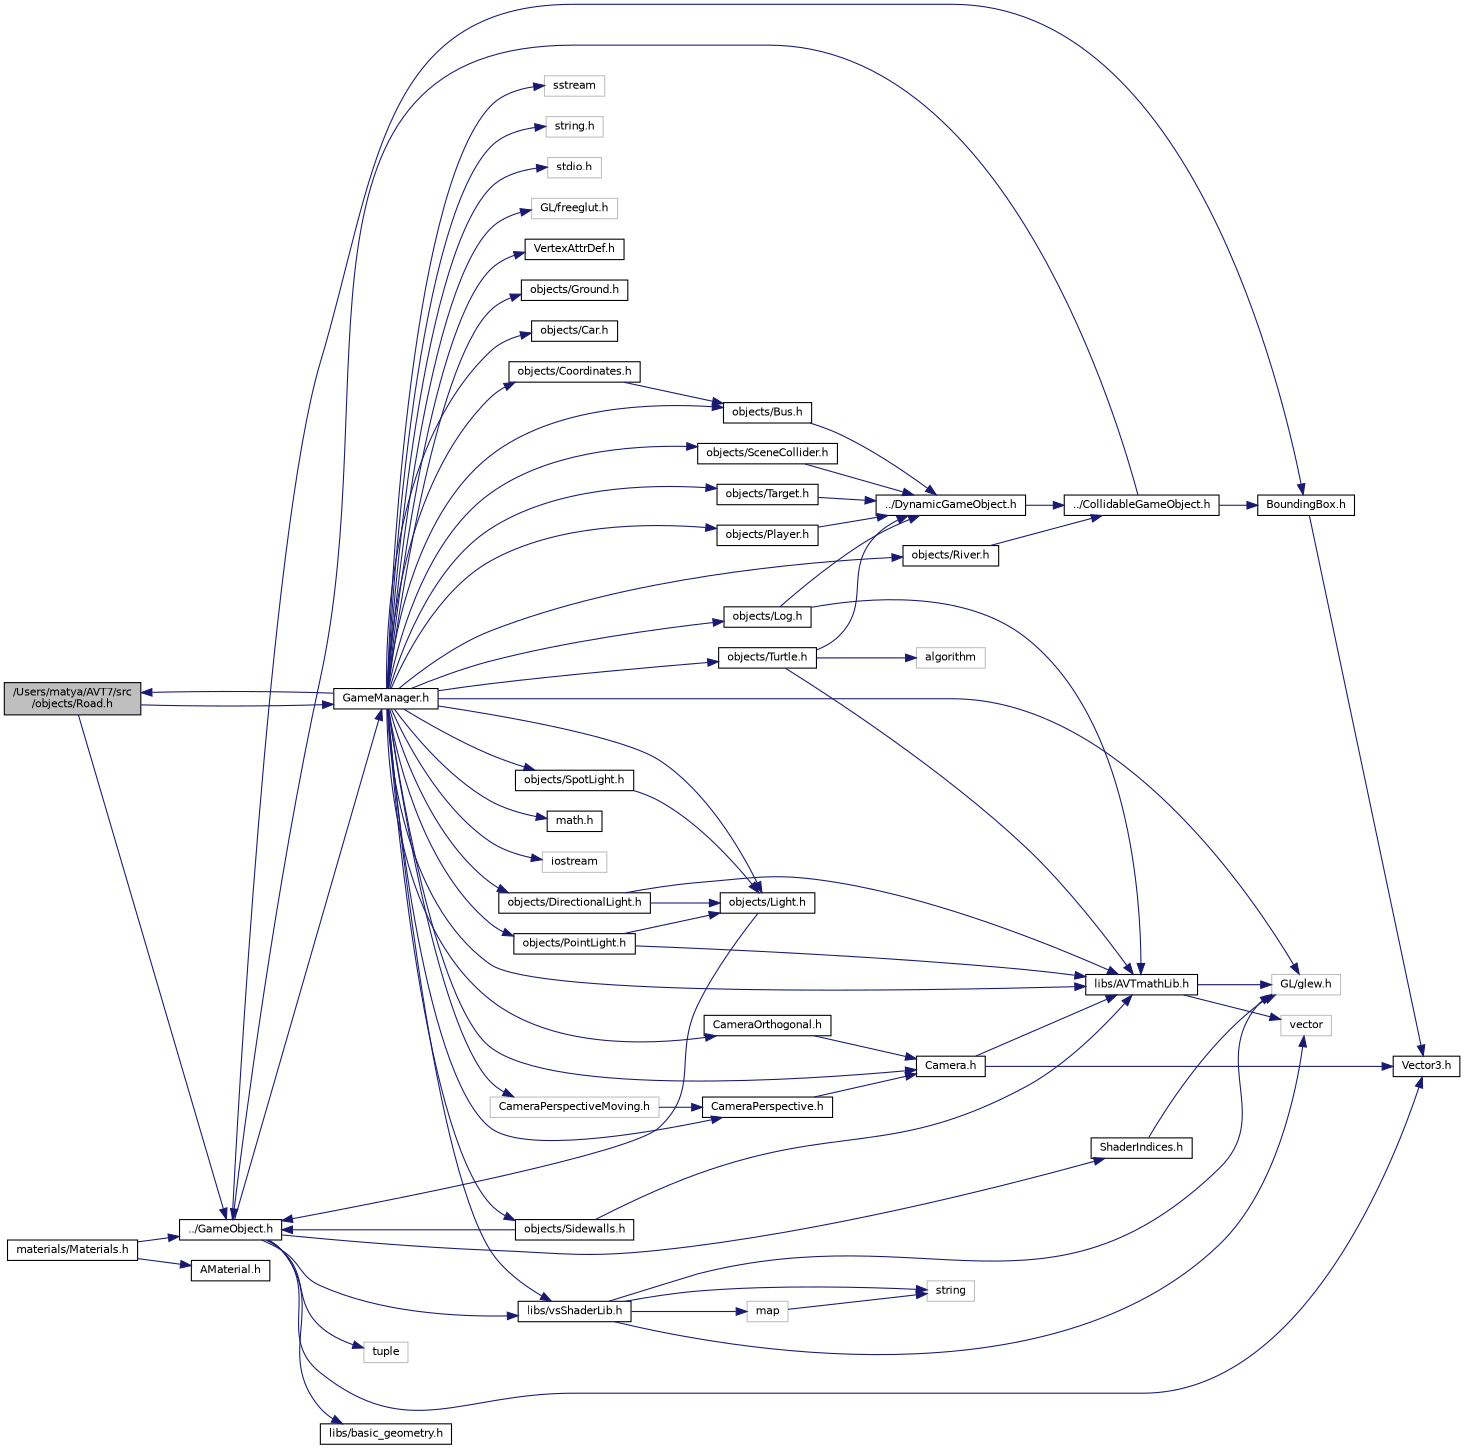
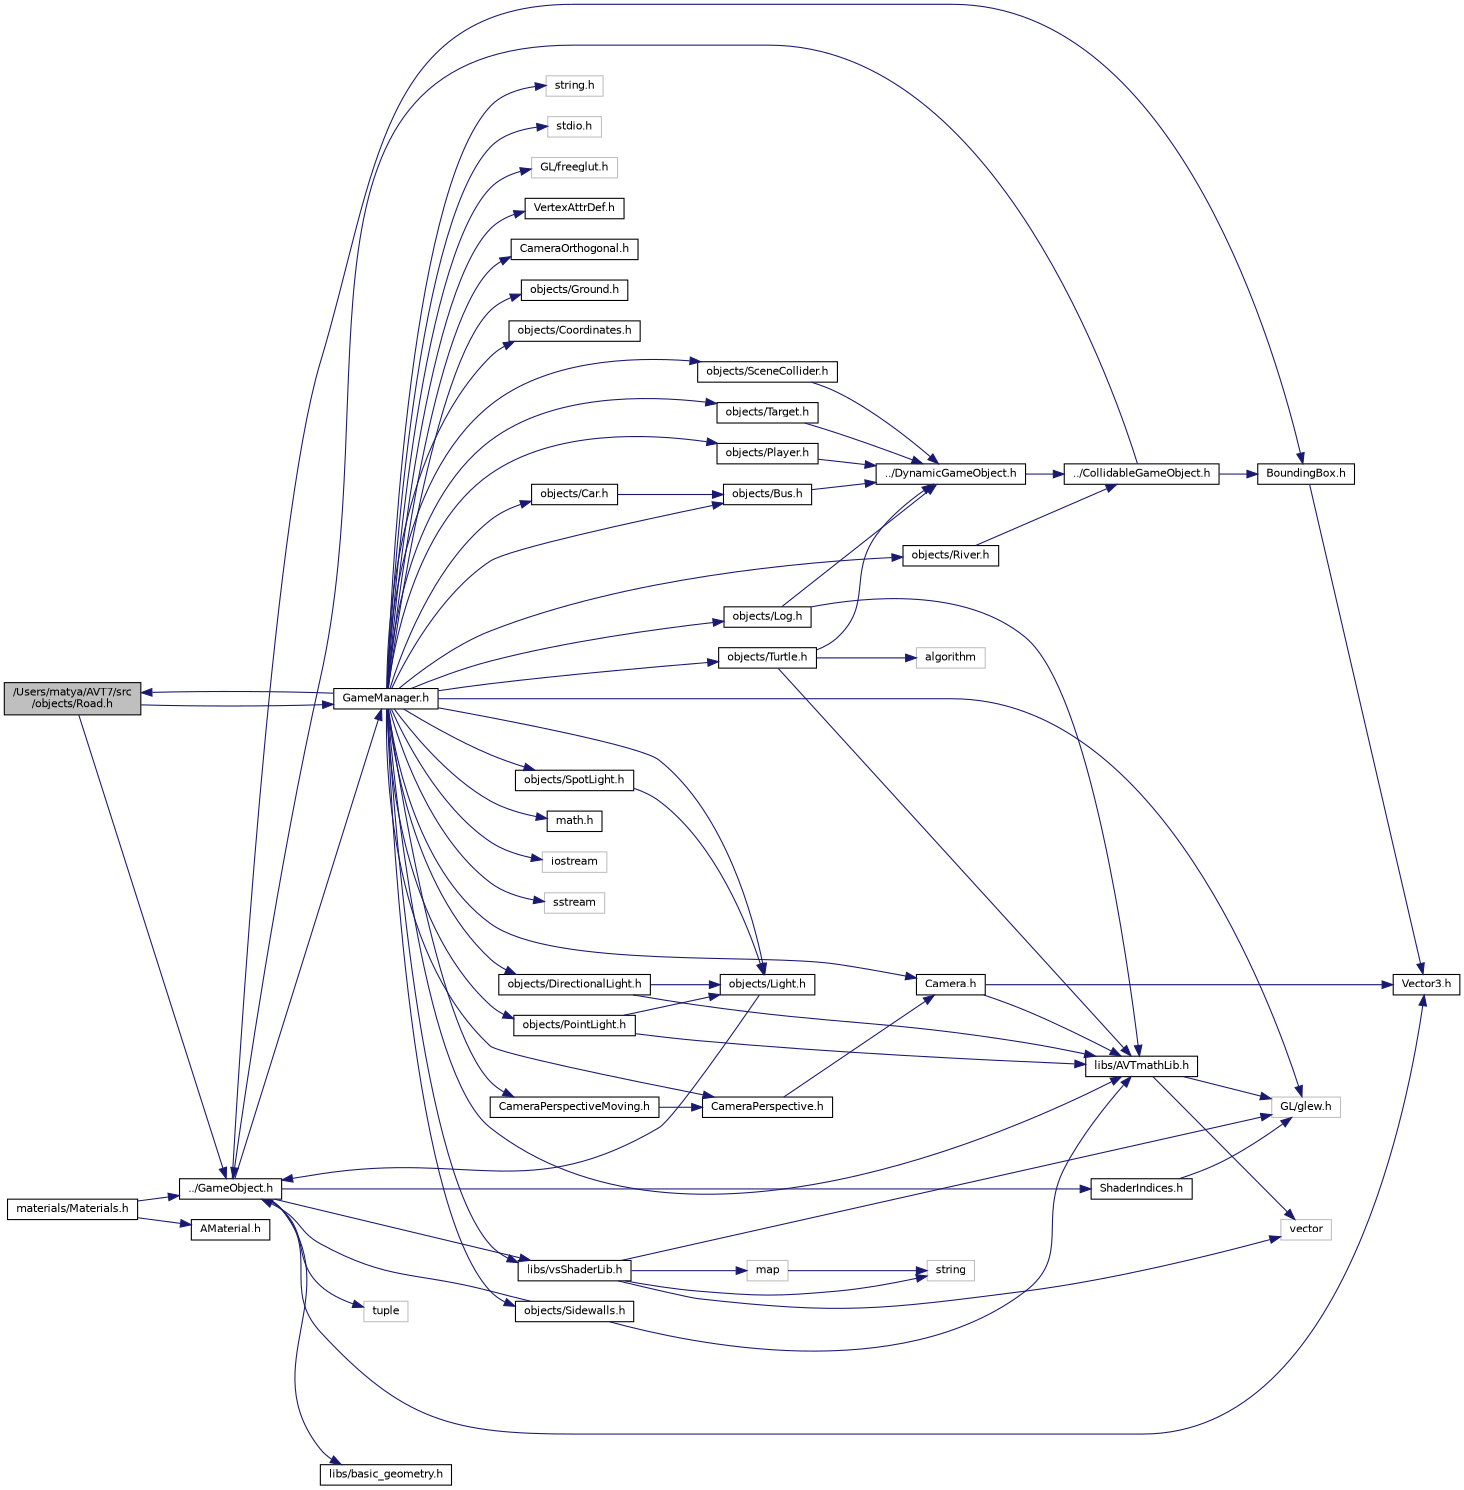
(668, 392) -> (665, 495)
(860, 1046) -> none
(575, 1107) -> (575, 1107)
